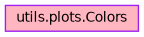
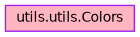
(72, 18) -> (70, 18)
